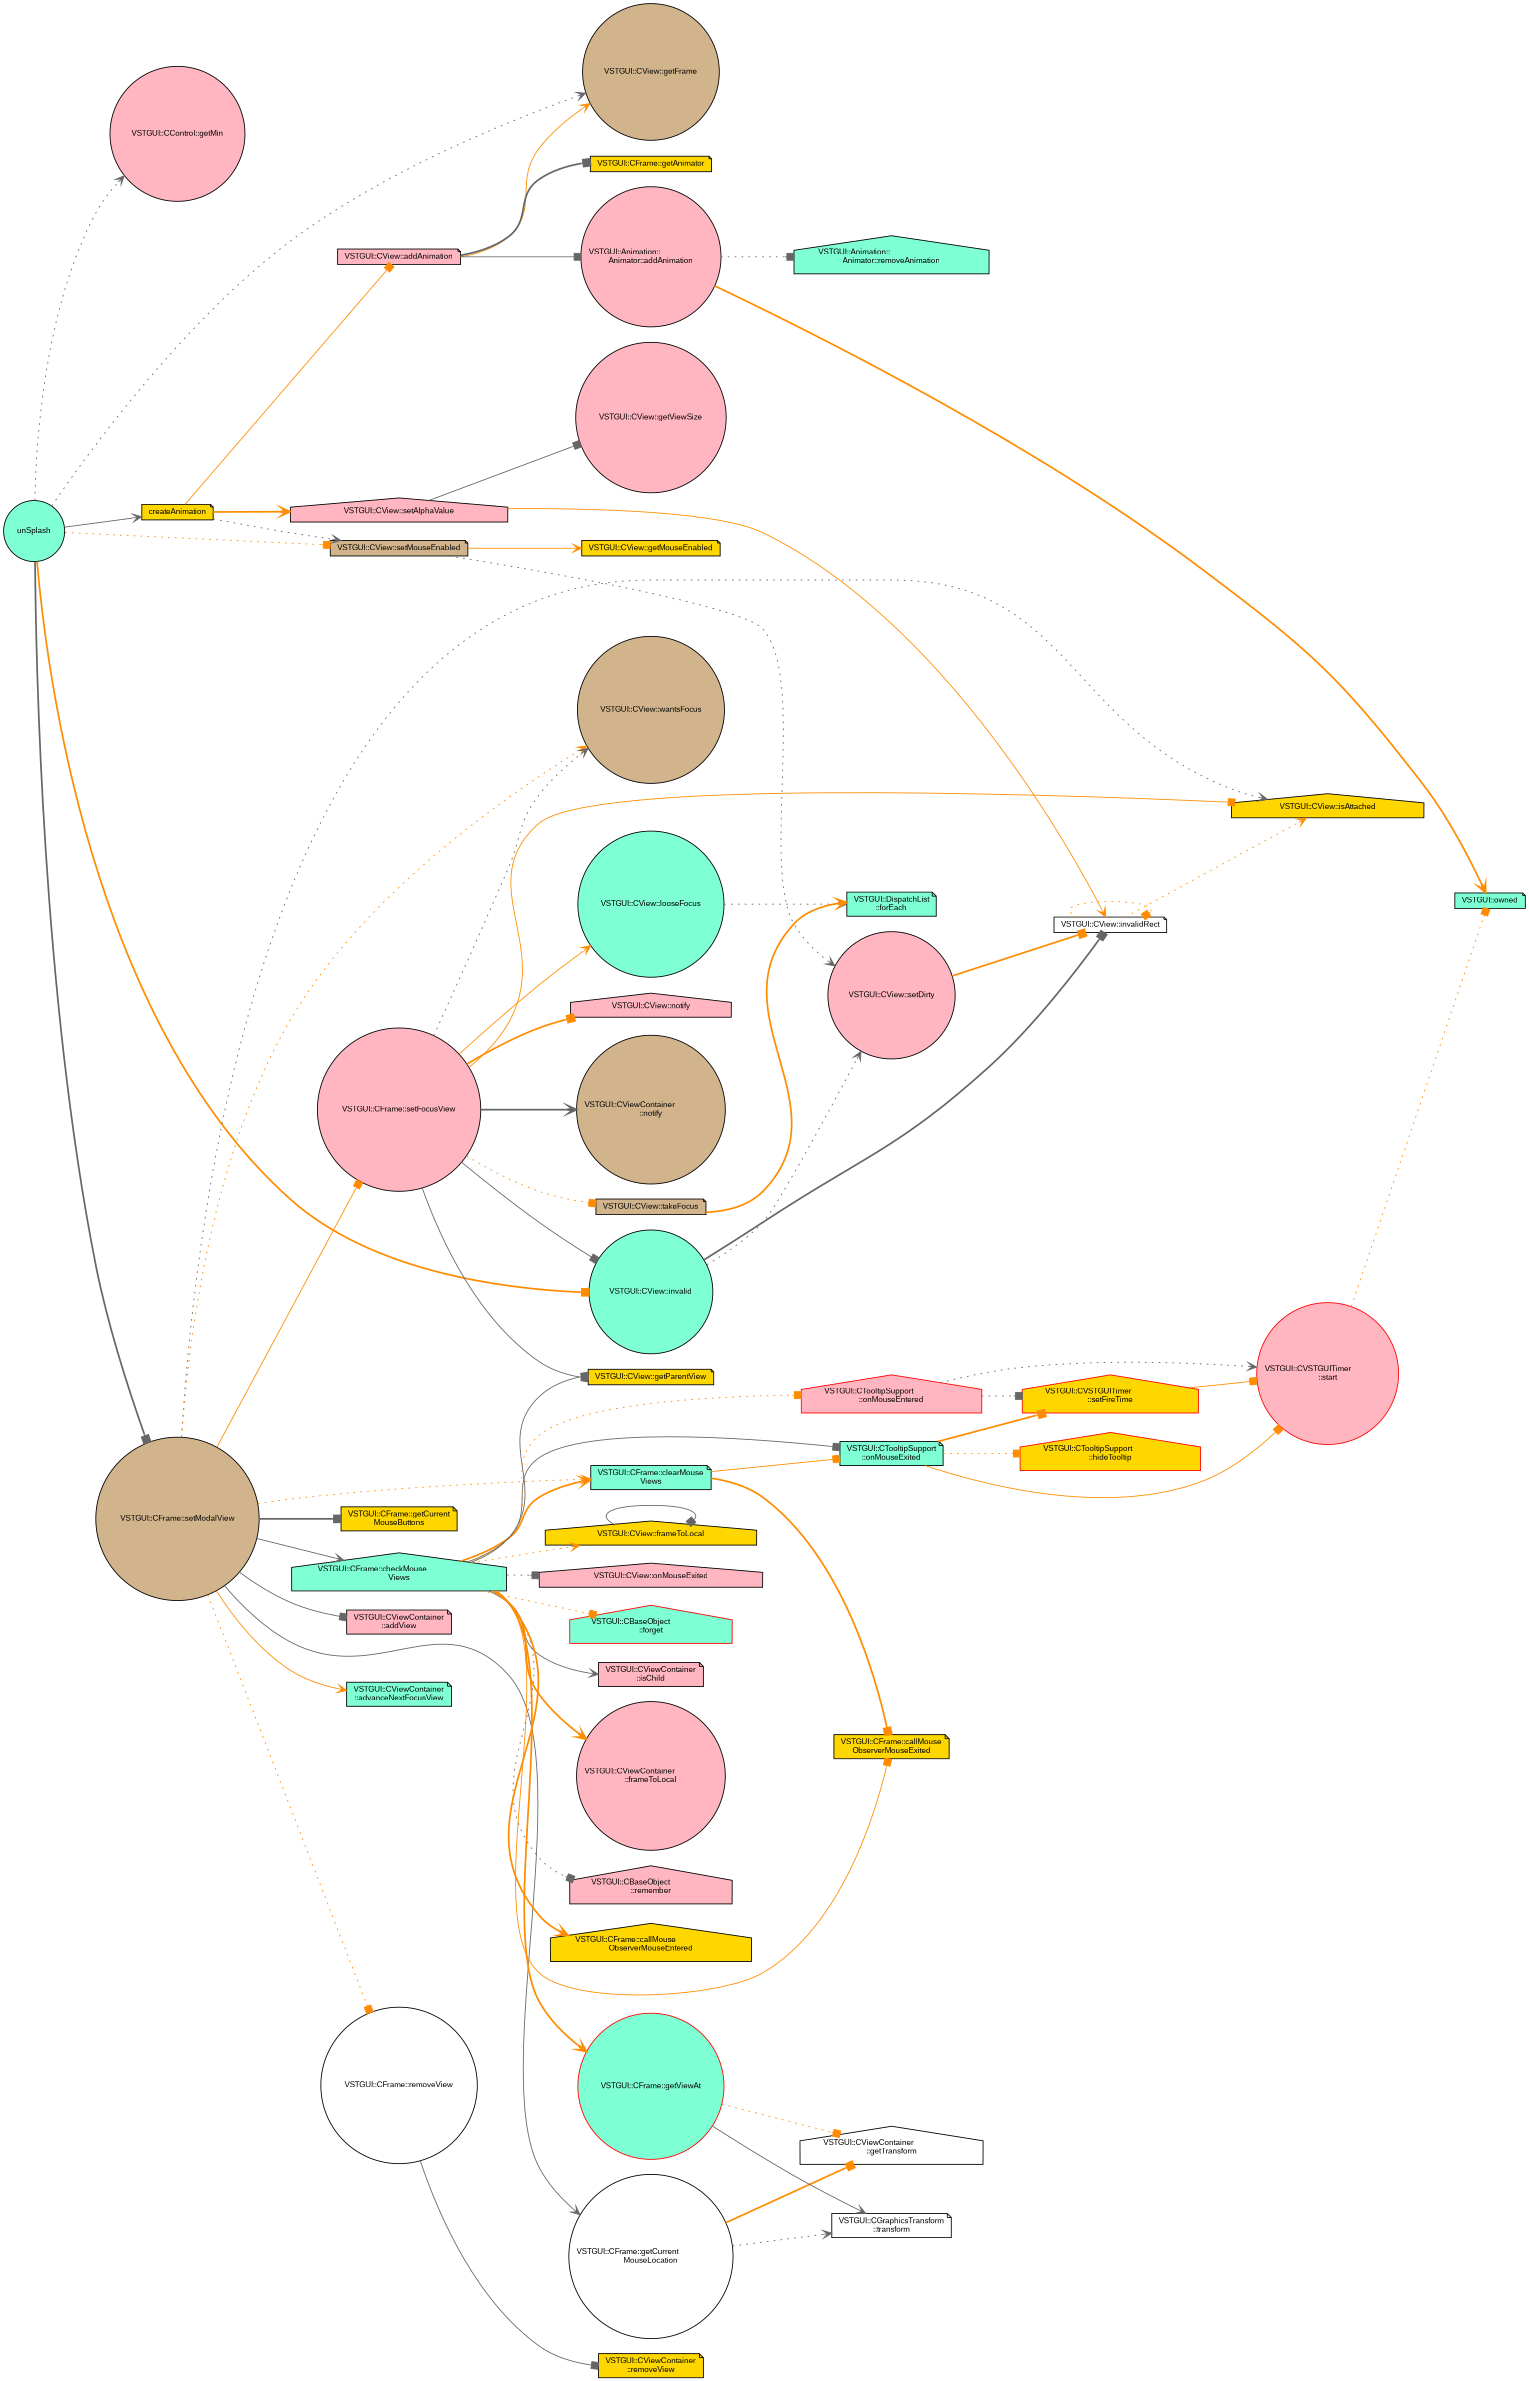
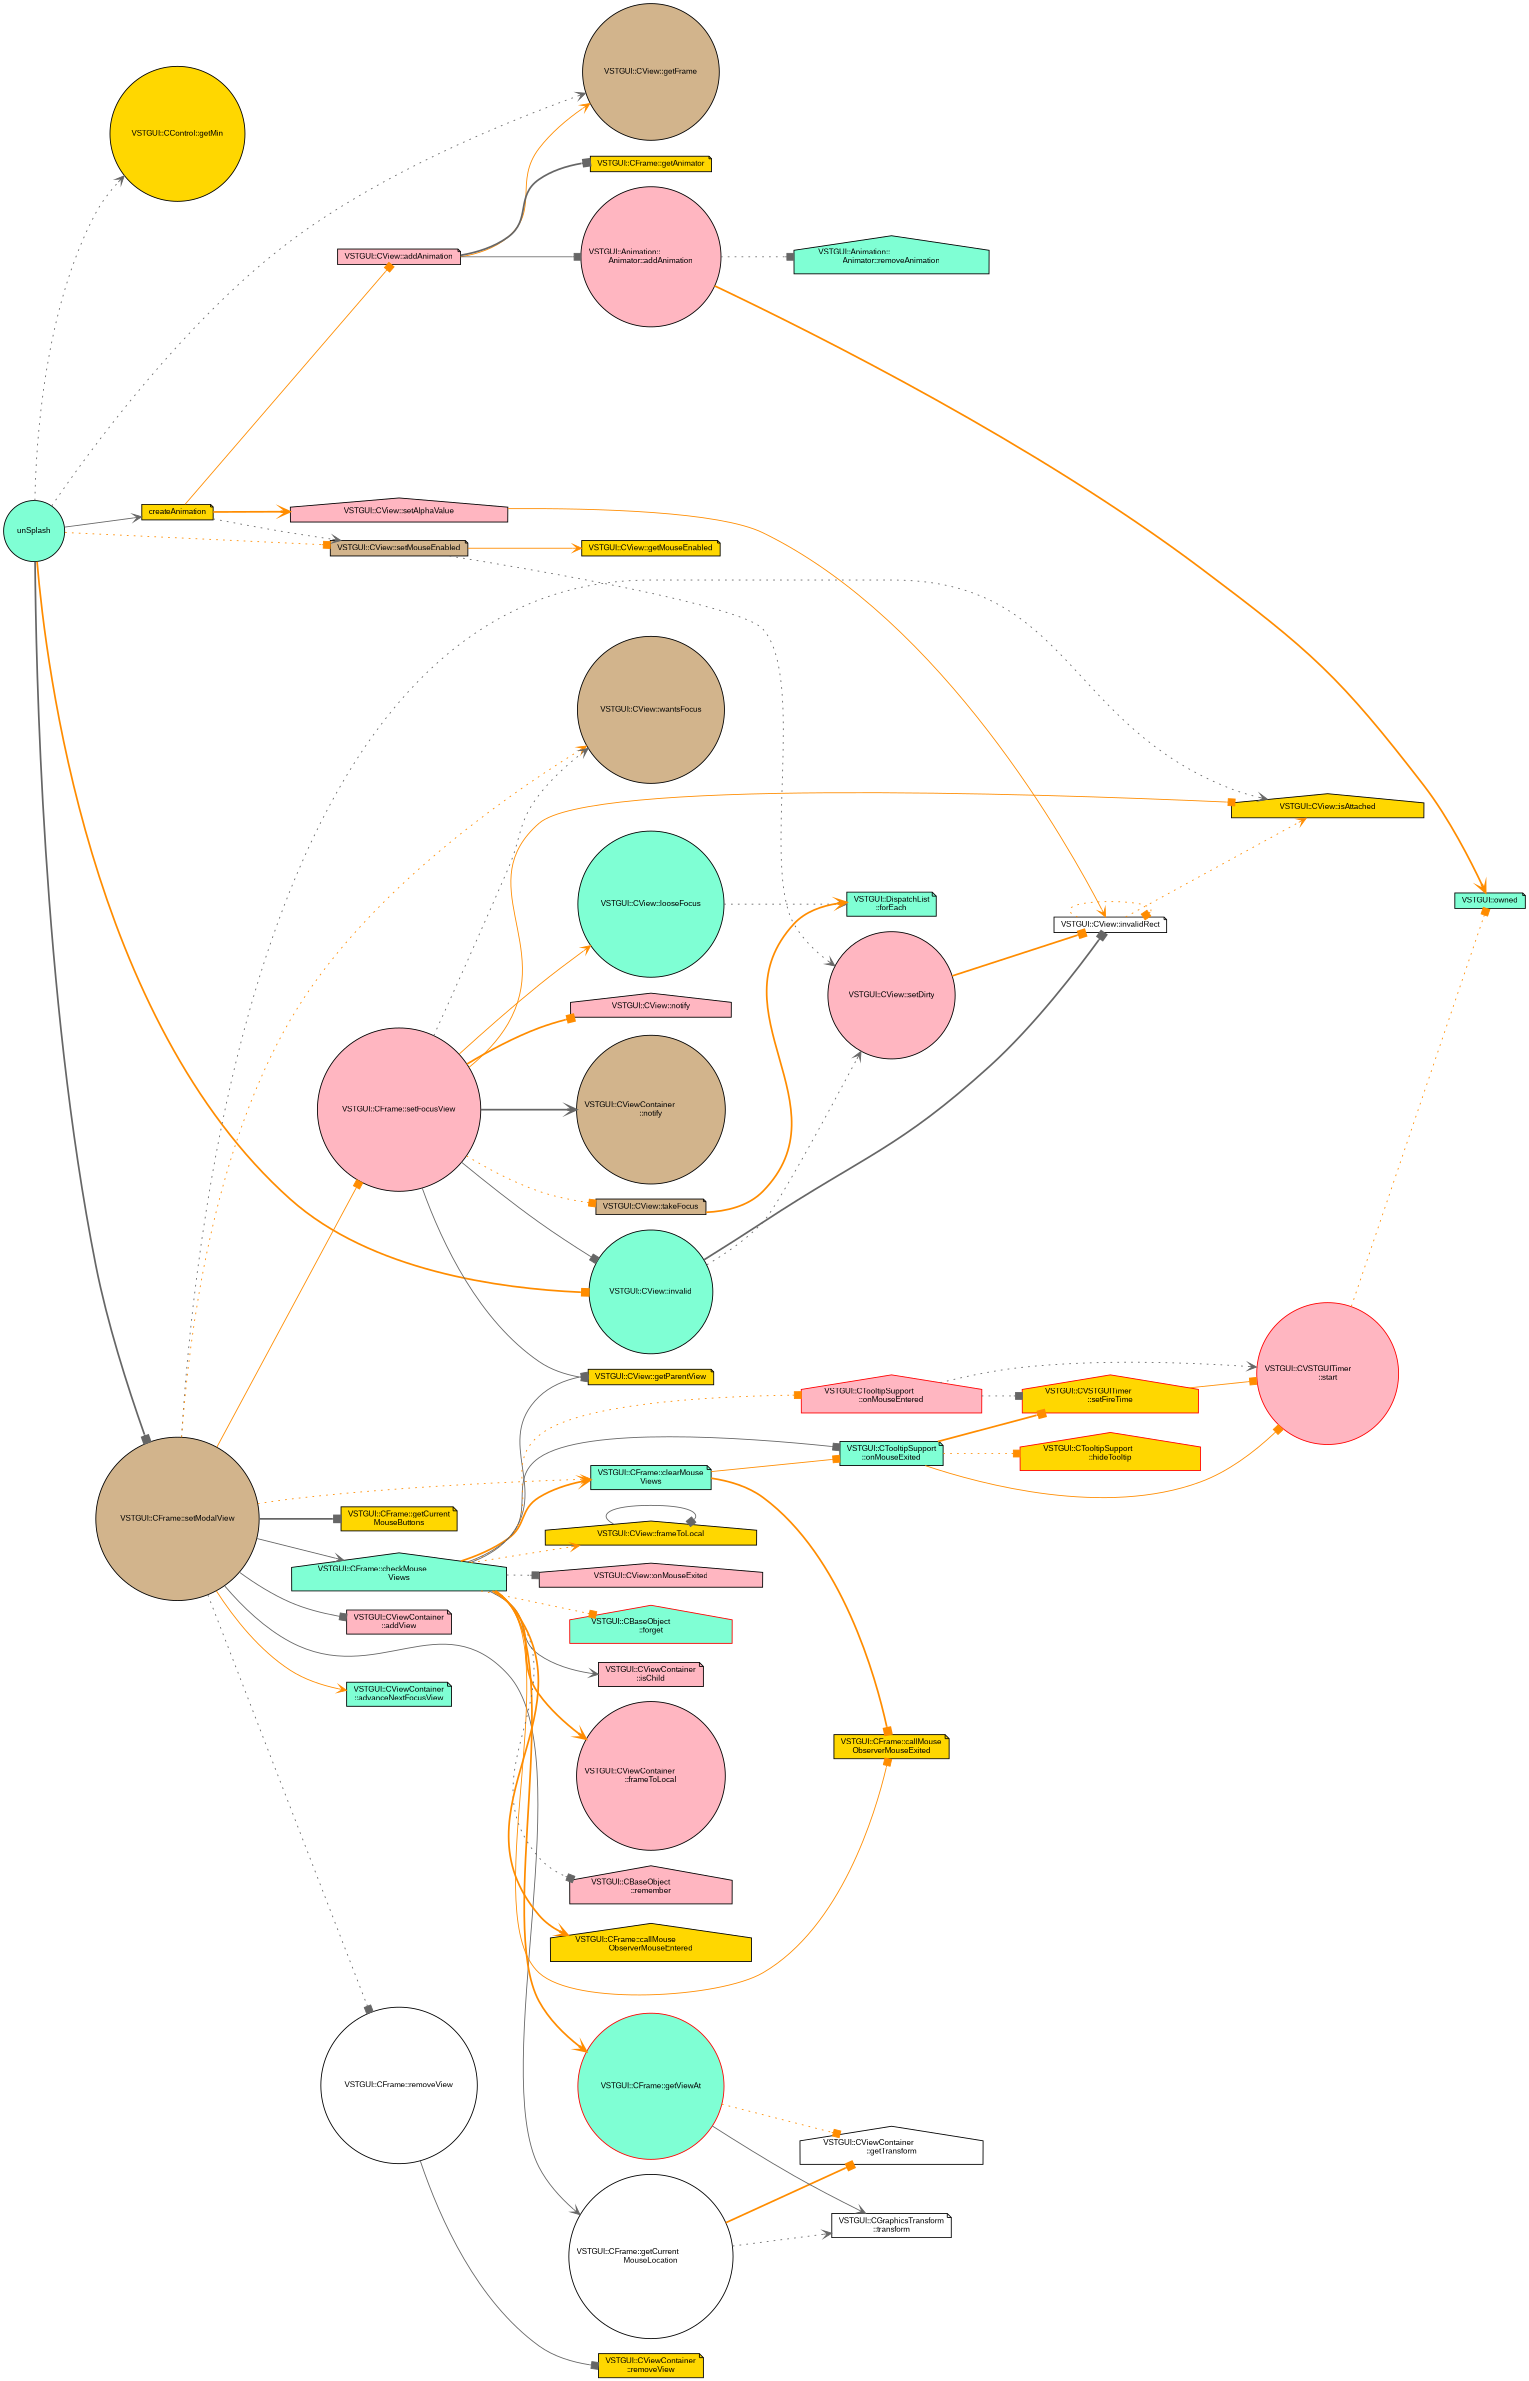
(177, 134) -> (177, 134)
(651, 418) -> none
(287, 1800) -> (287, 1800)
